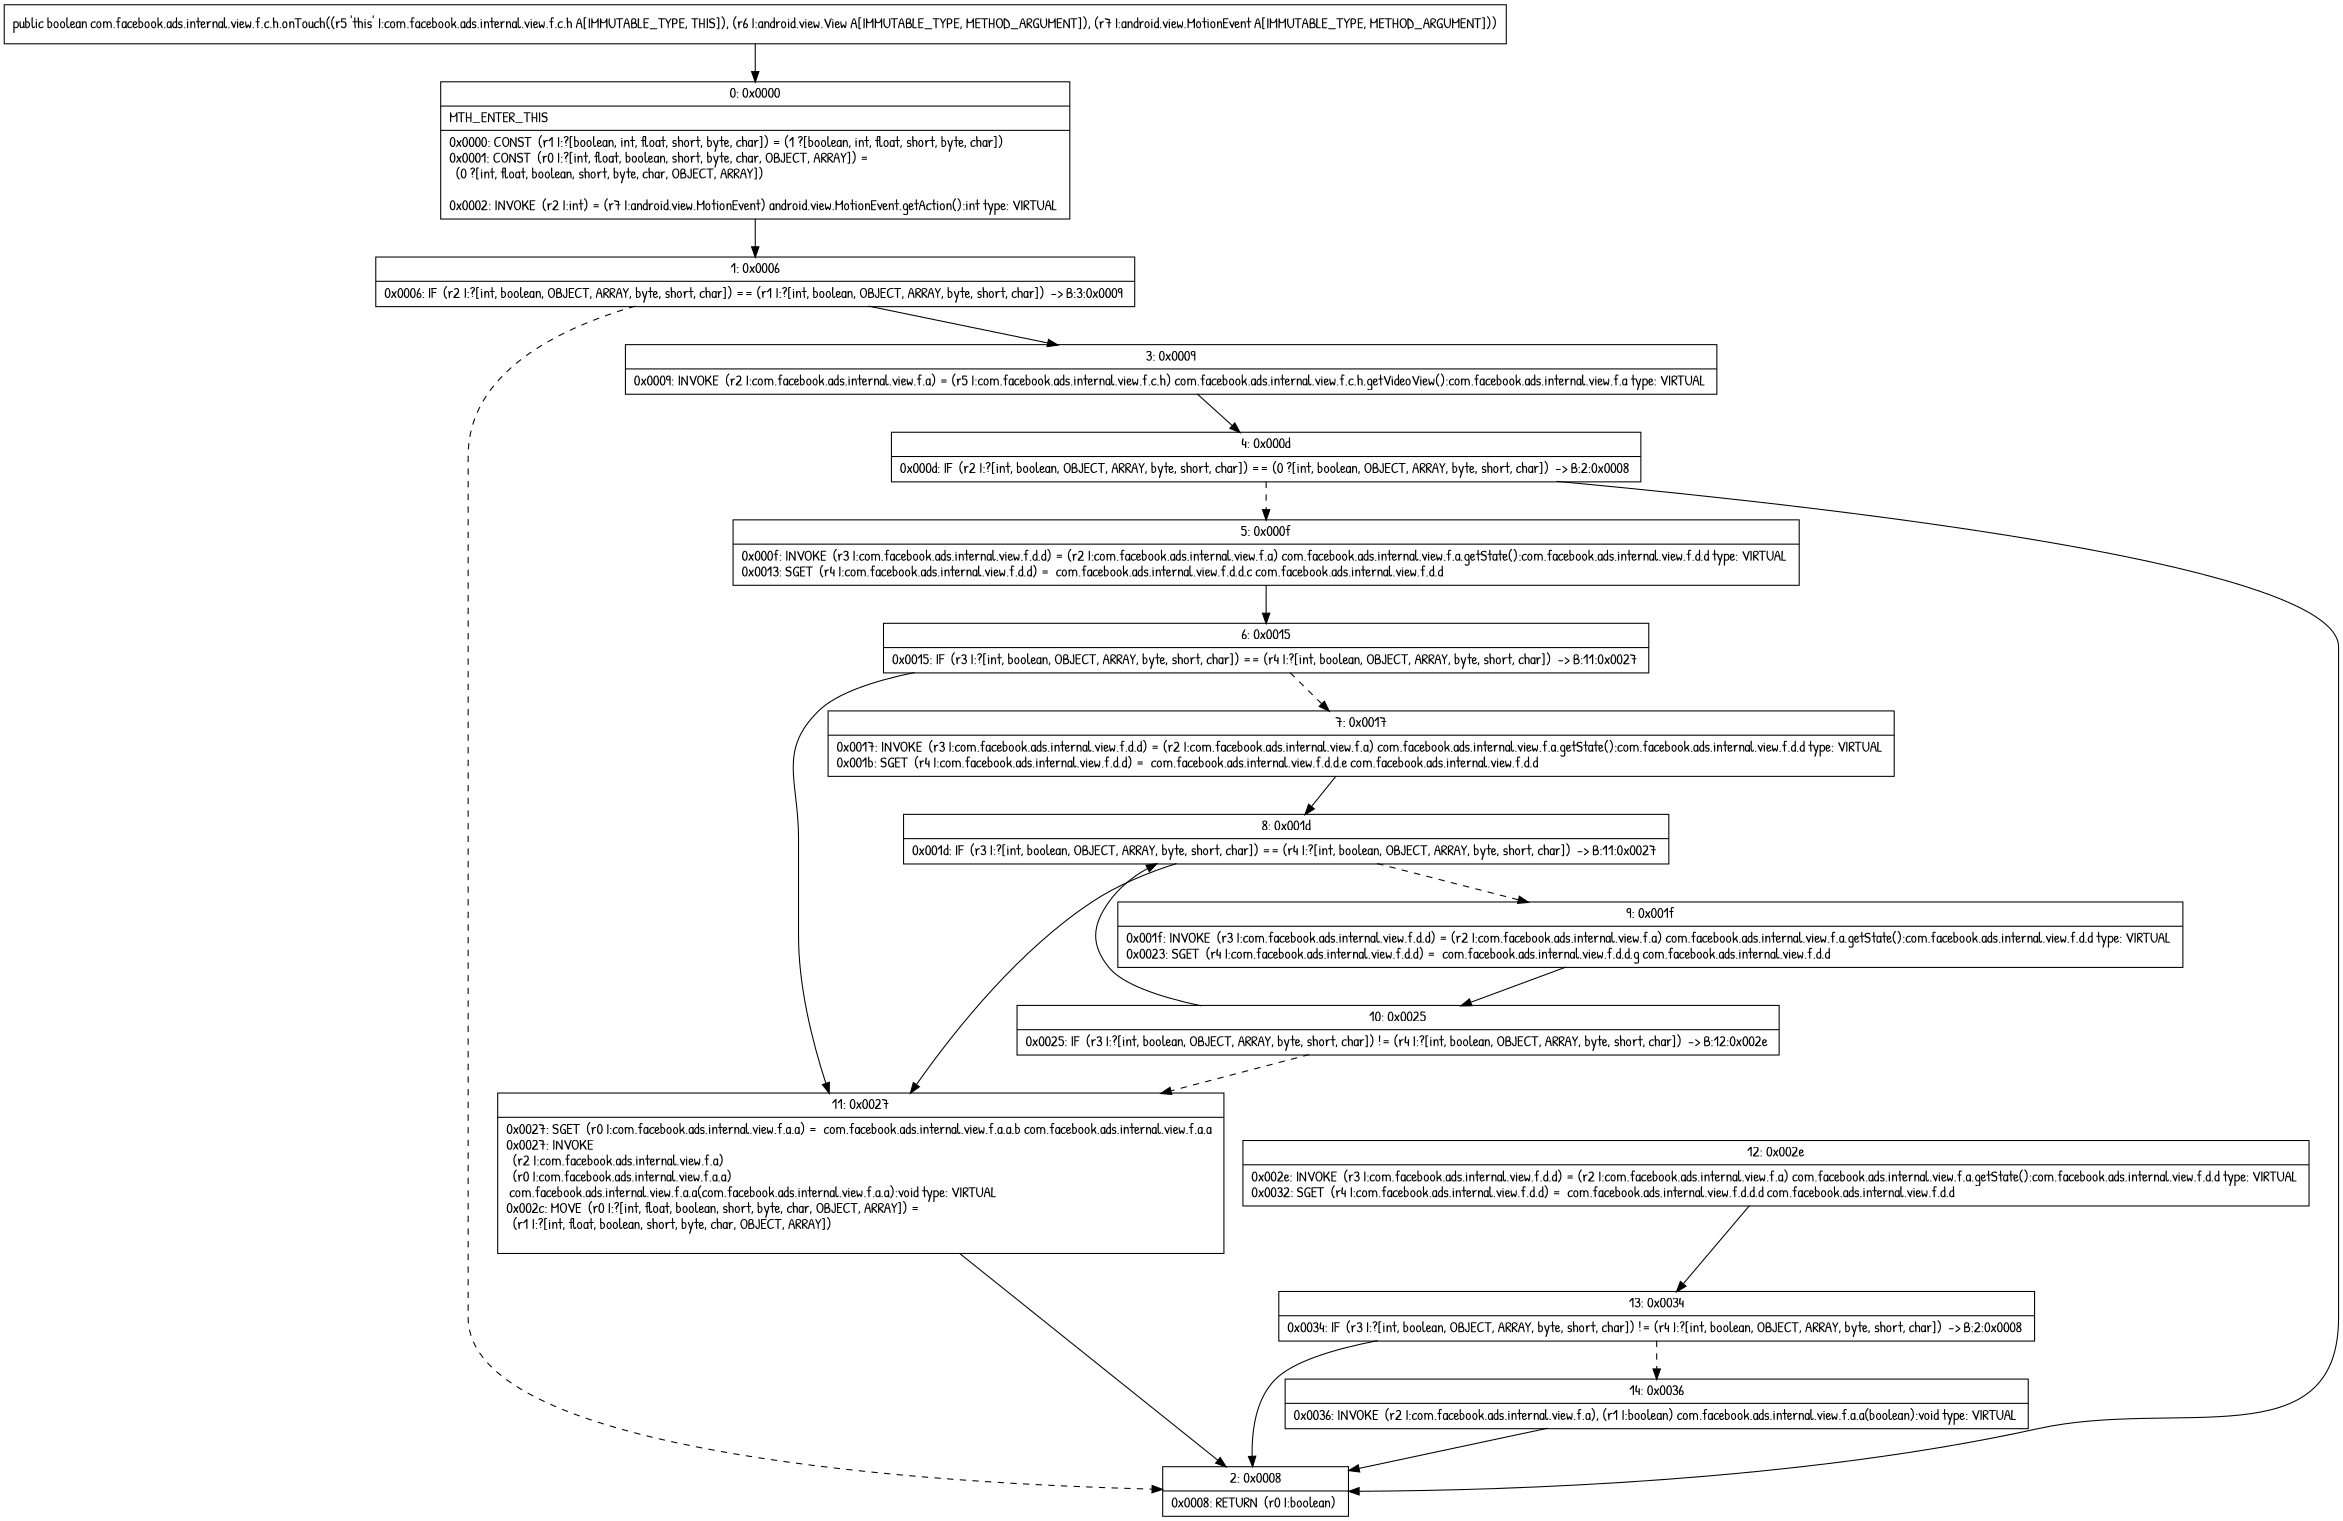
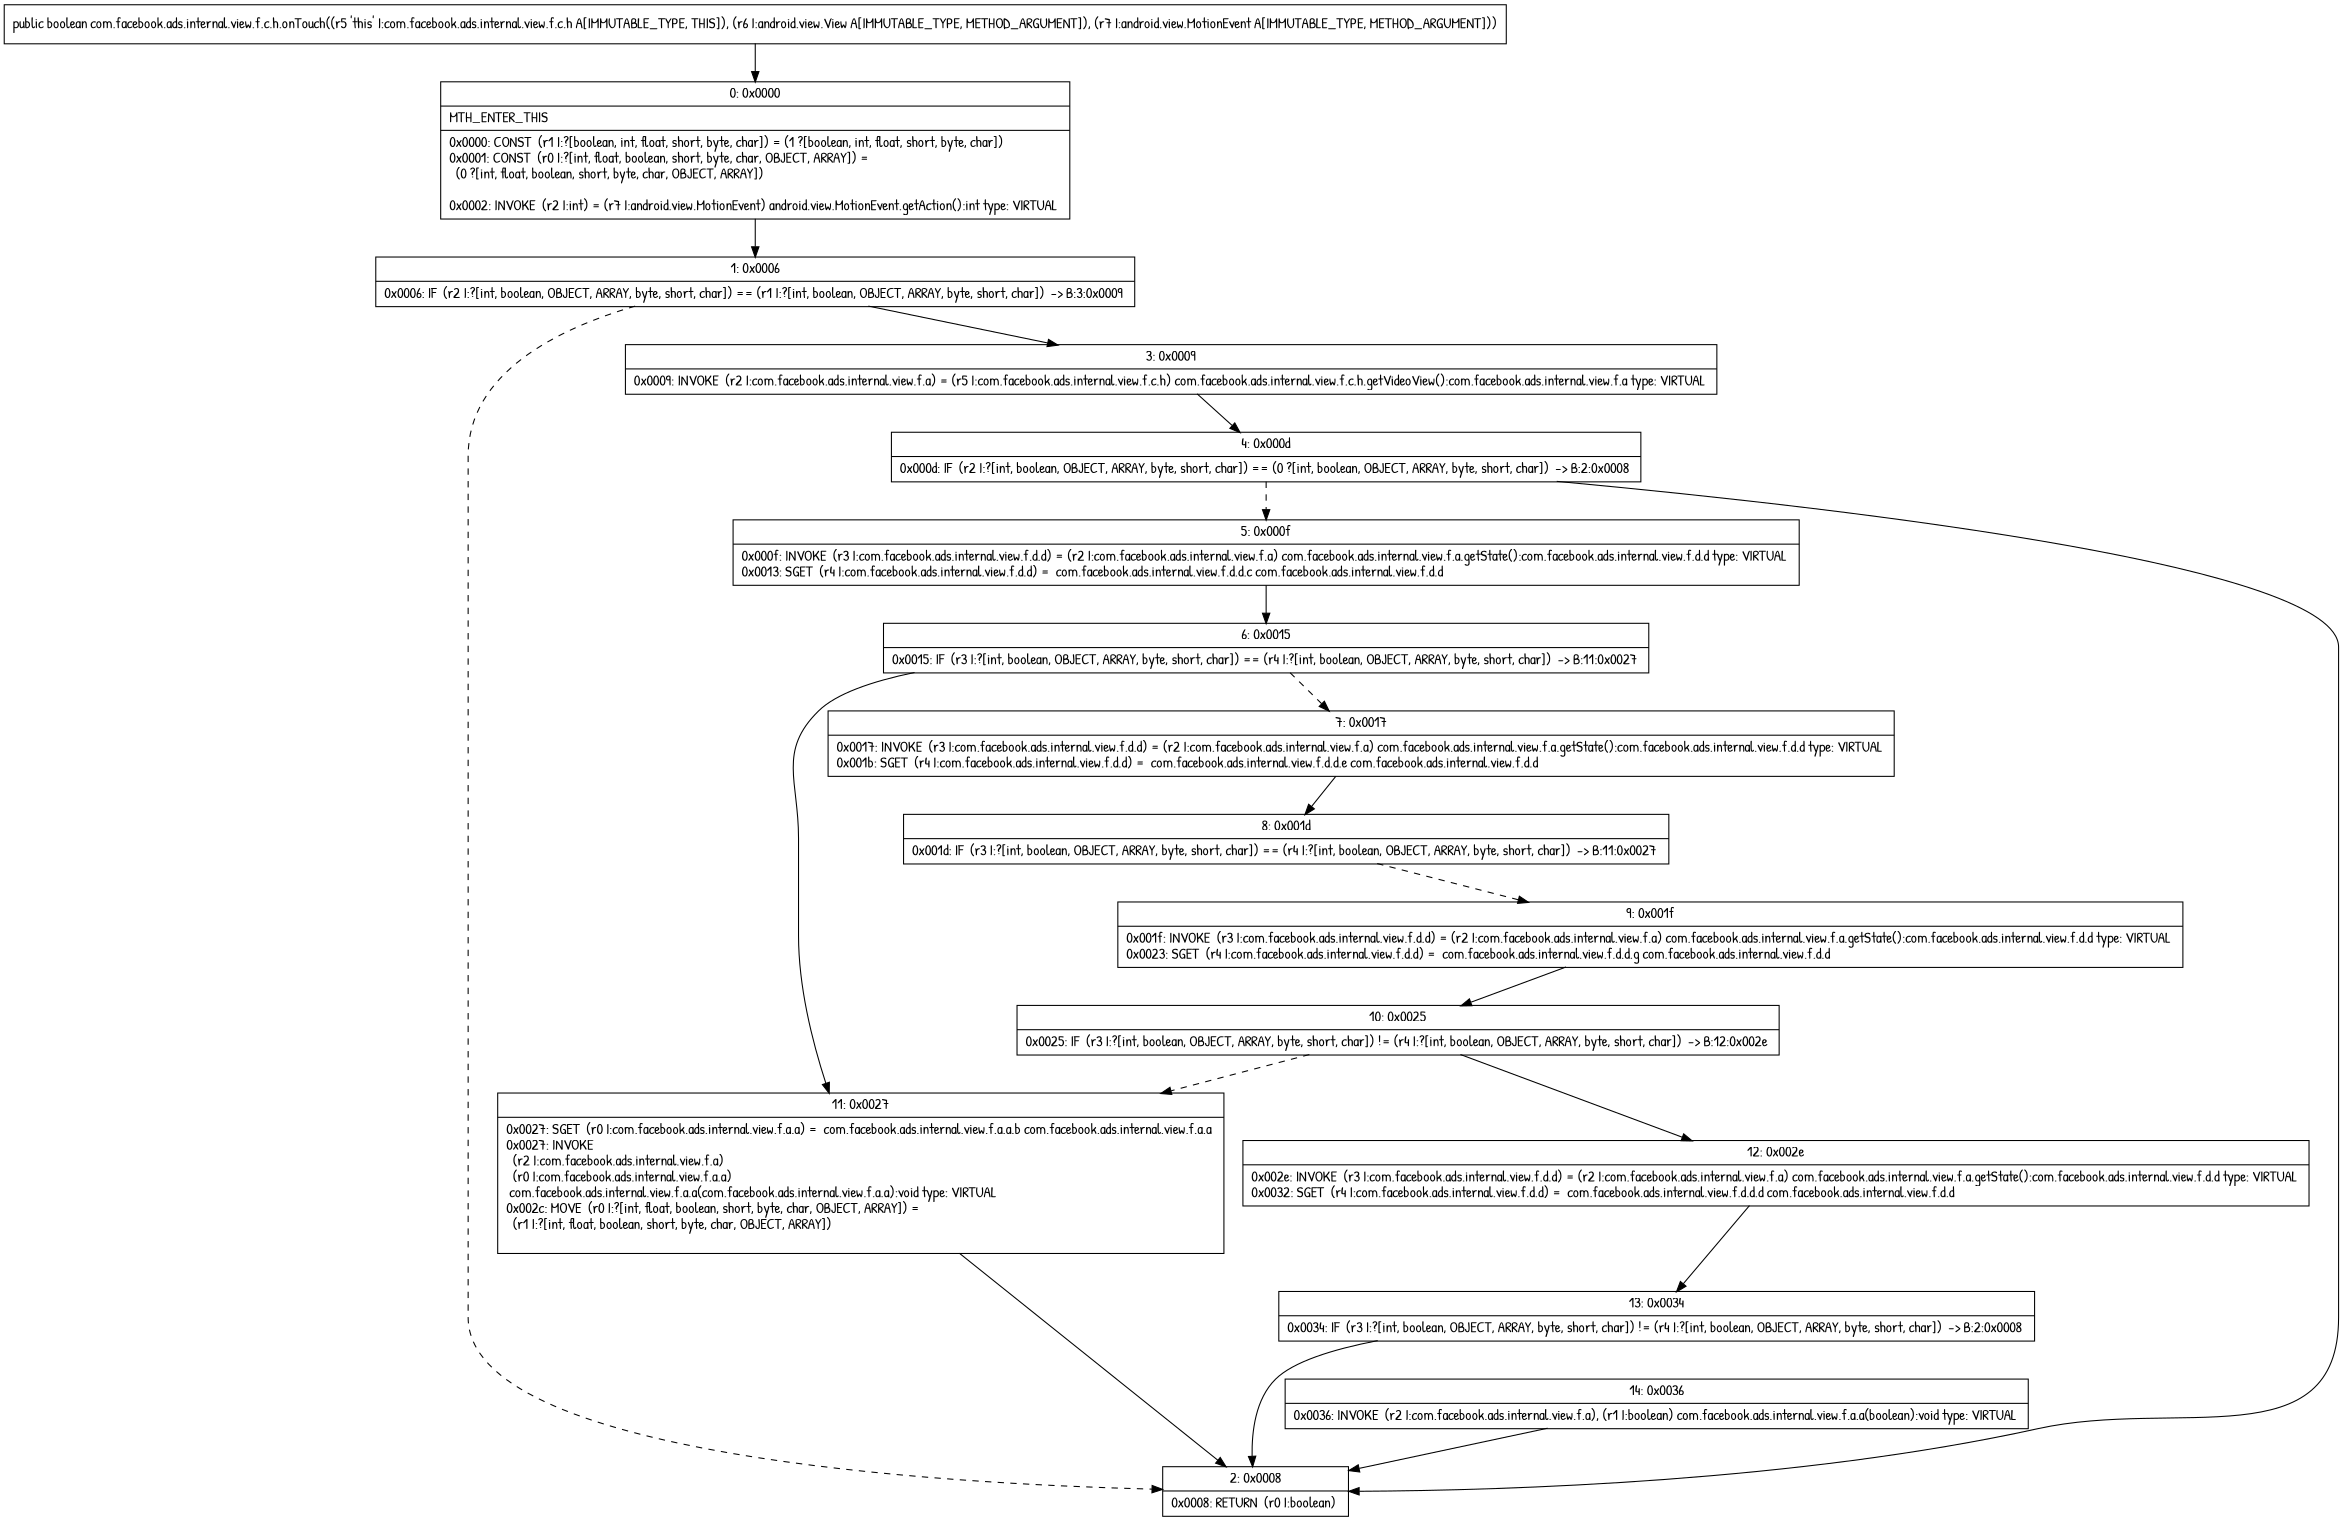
(1029, 952) -> none
(1103, 958) -> (1571, 1096)
(1657, 1355) -> none
